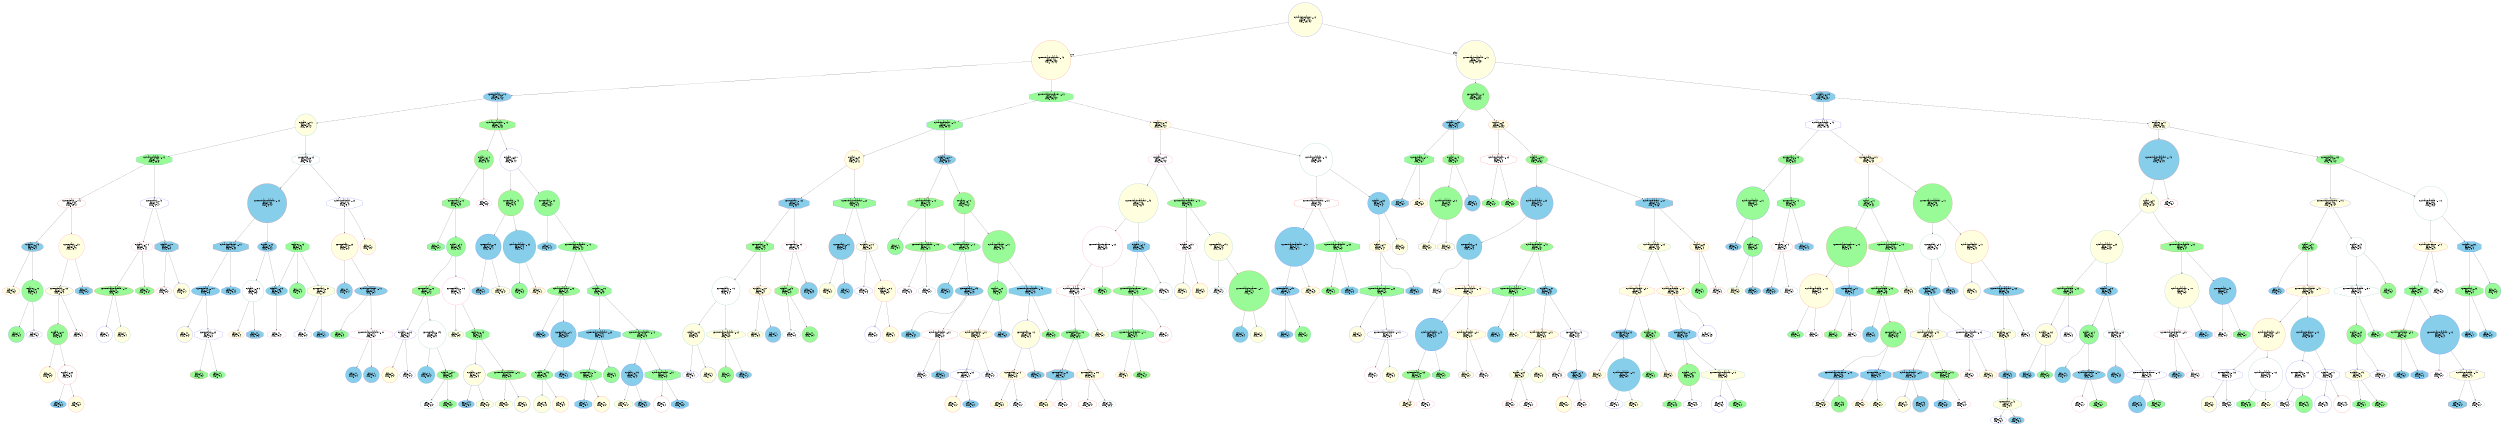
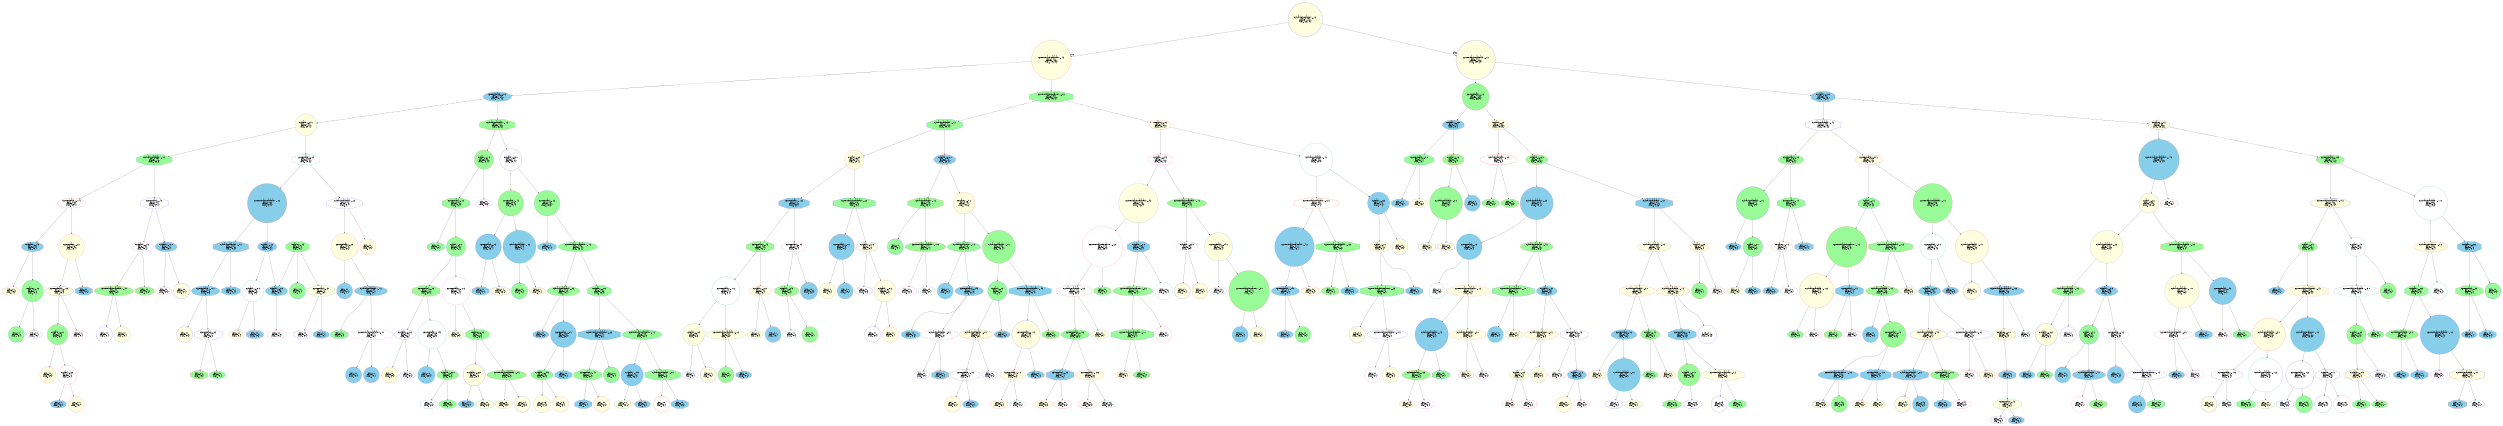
(964, 203) -> (964, 203)
(167, 247) -> (166, 247)
